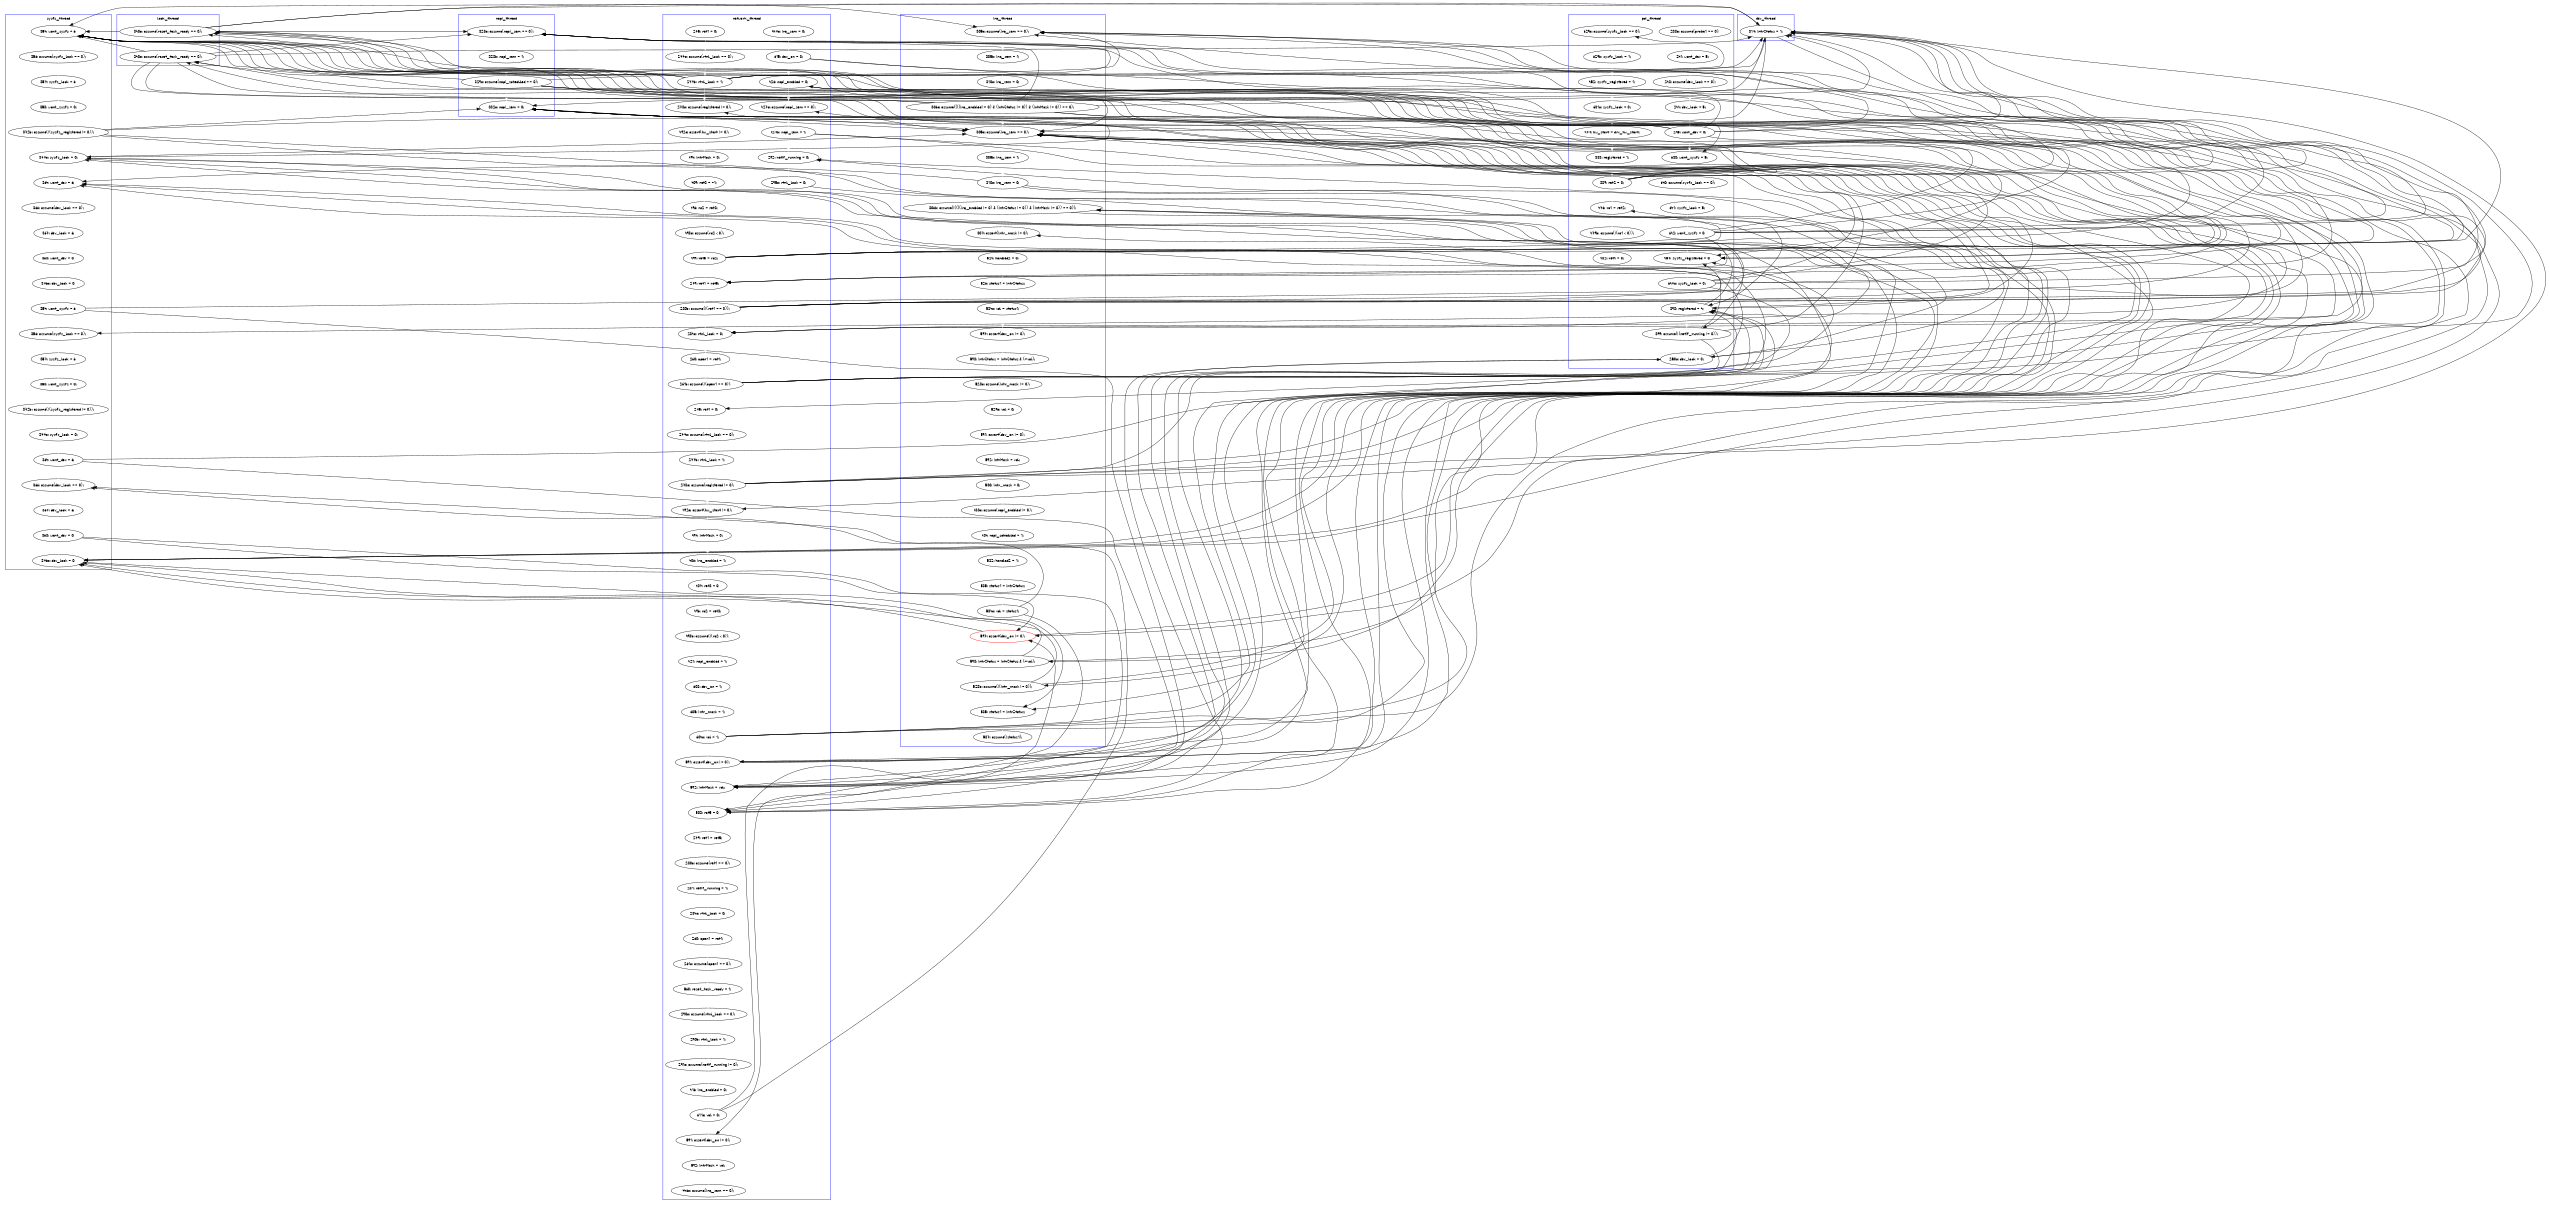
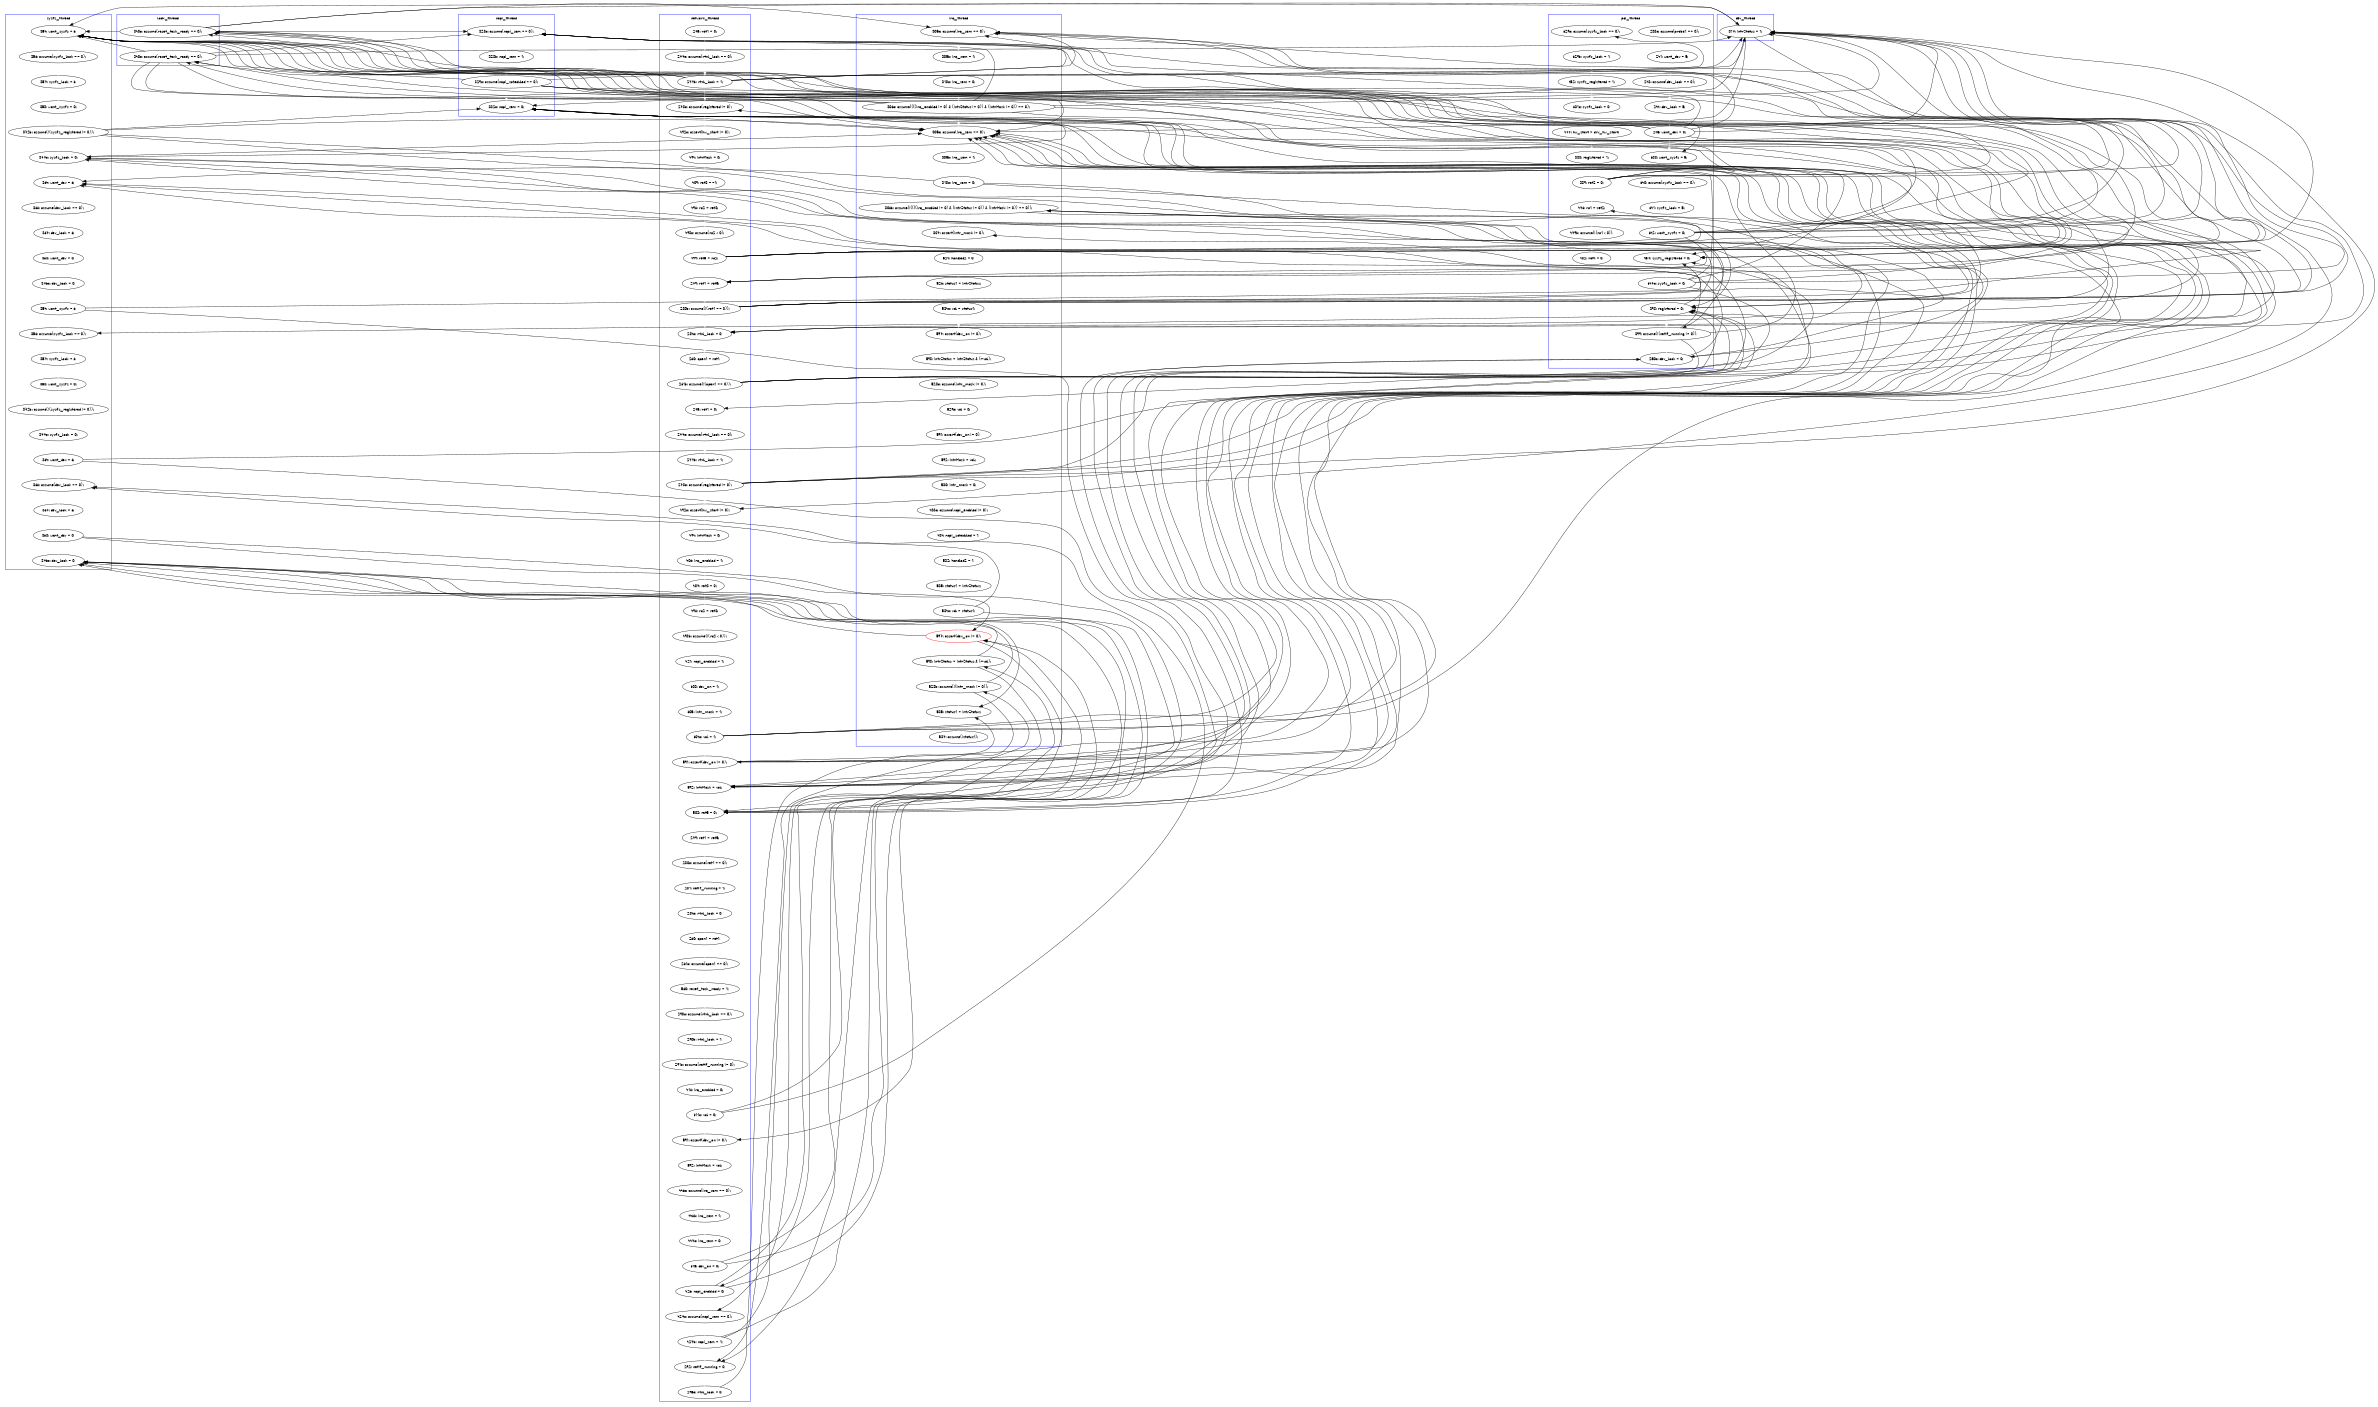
(1687, 309) -> (1667, 309)
none -> (705, 1216)
